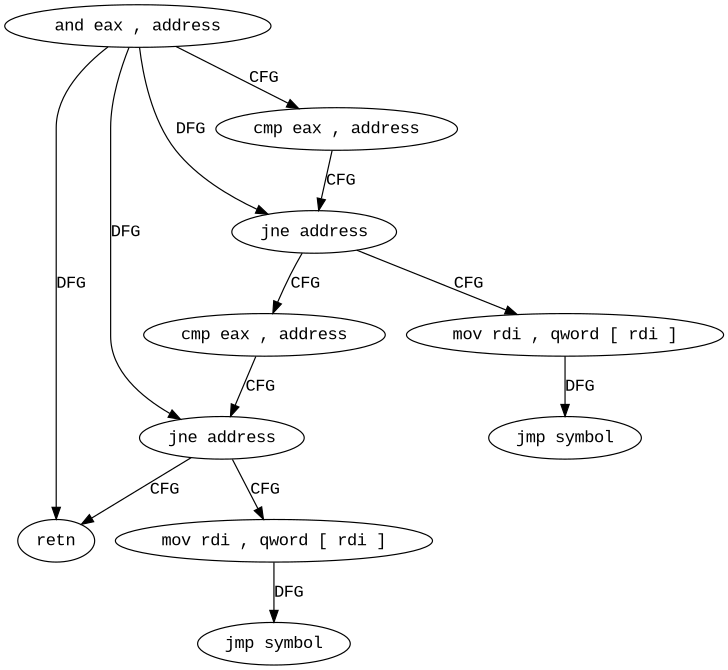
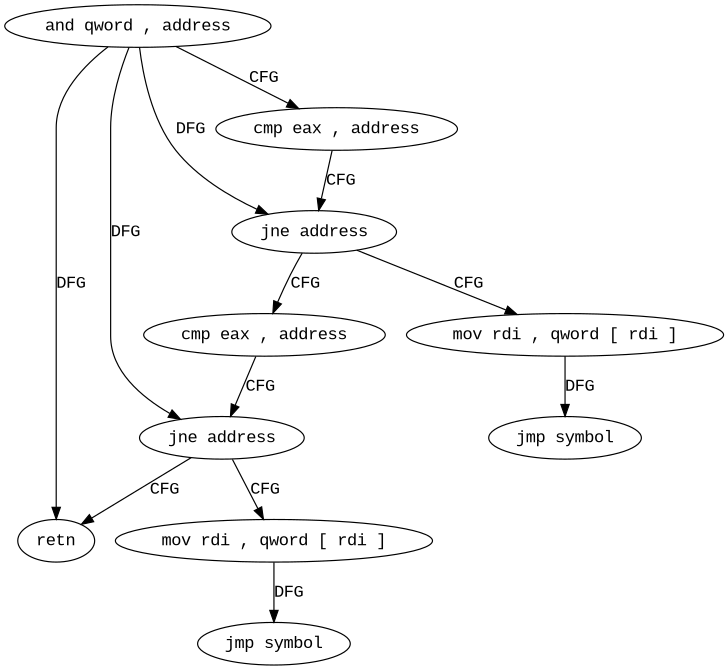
(138, 26) -> (138, 26)
